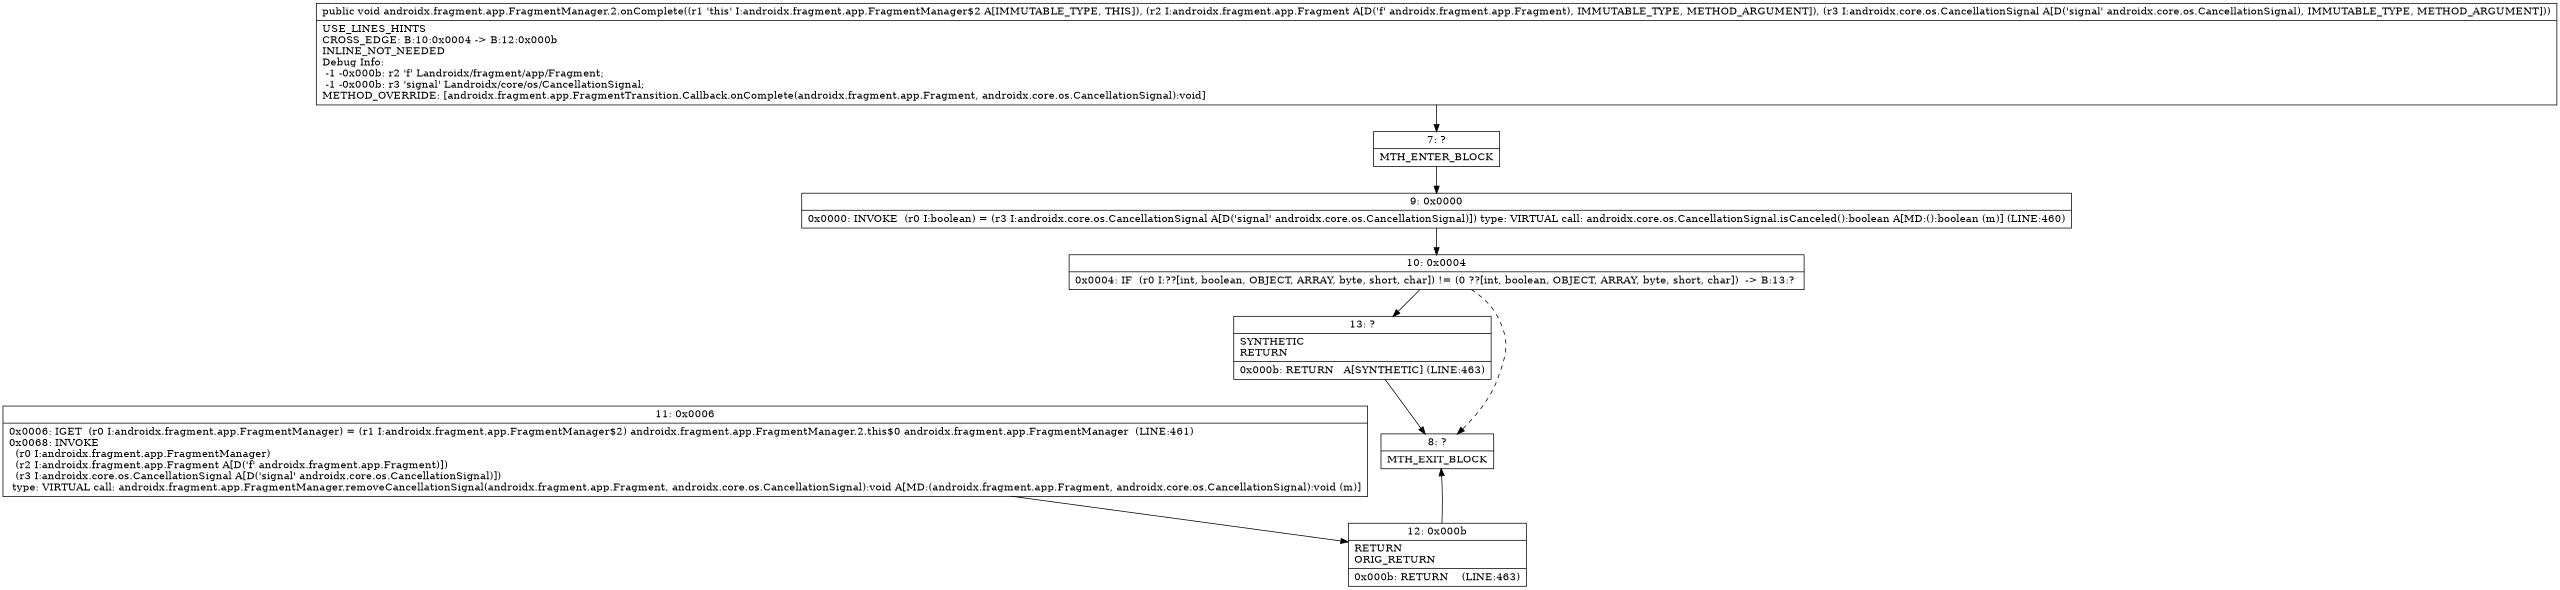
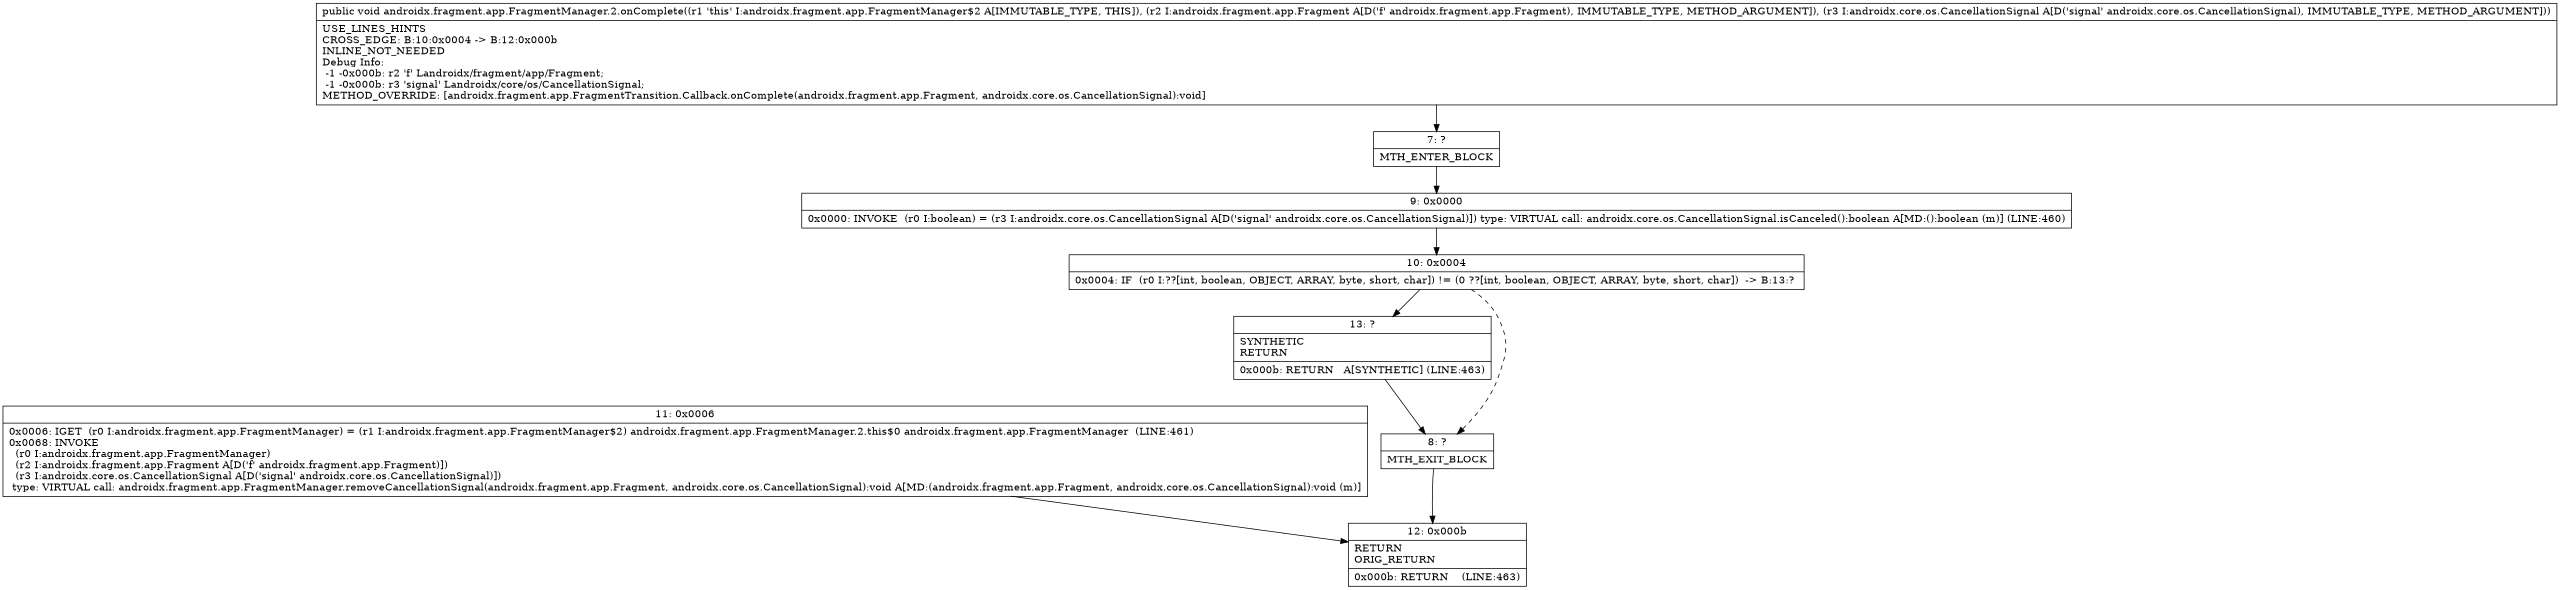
(1442, 500) -> (1432, 492)
